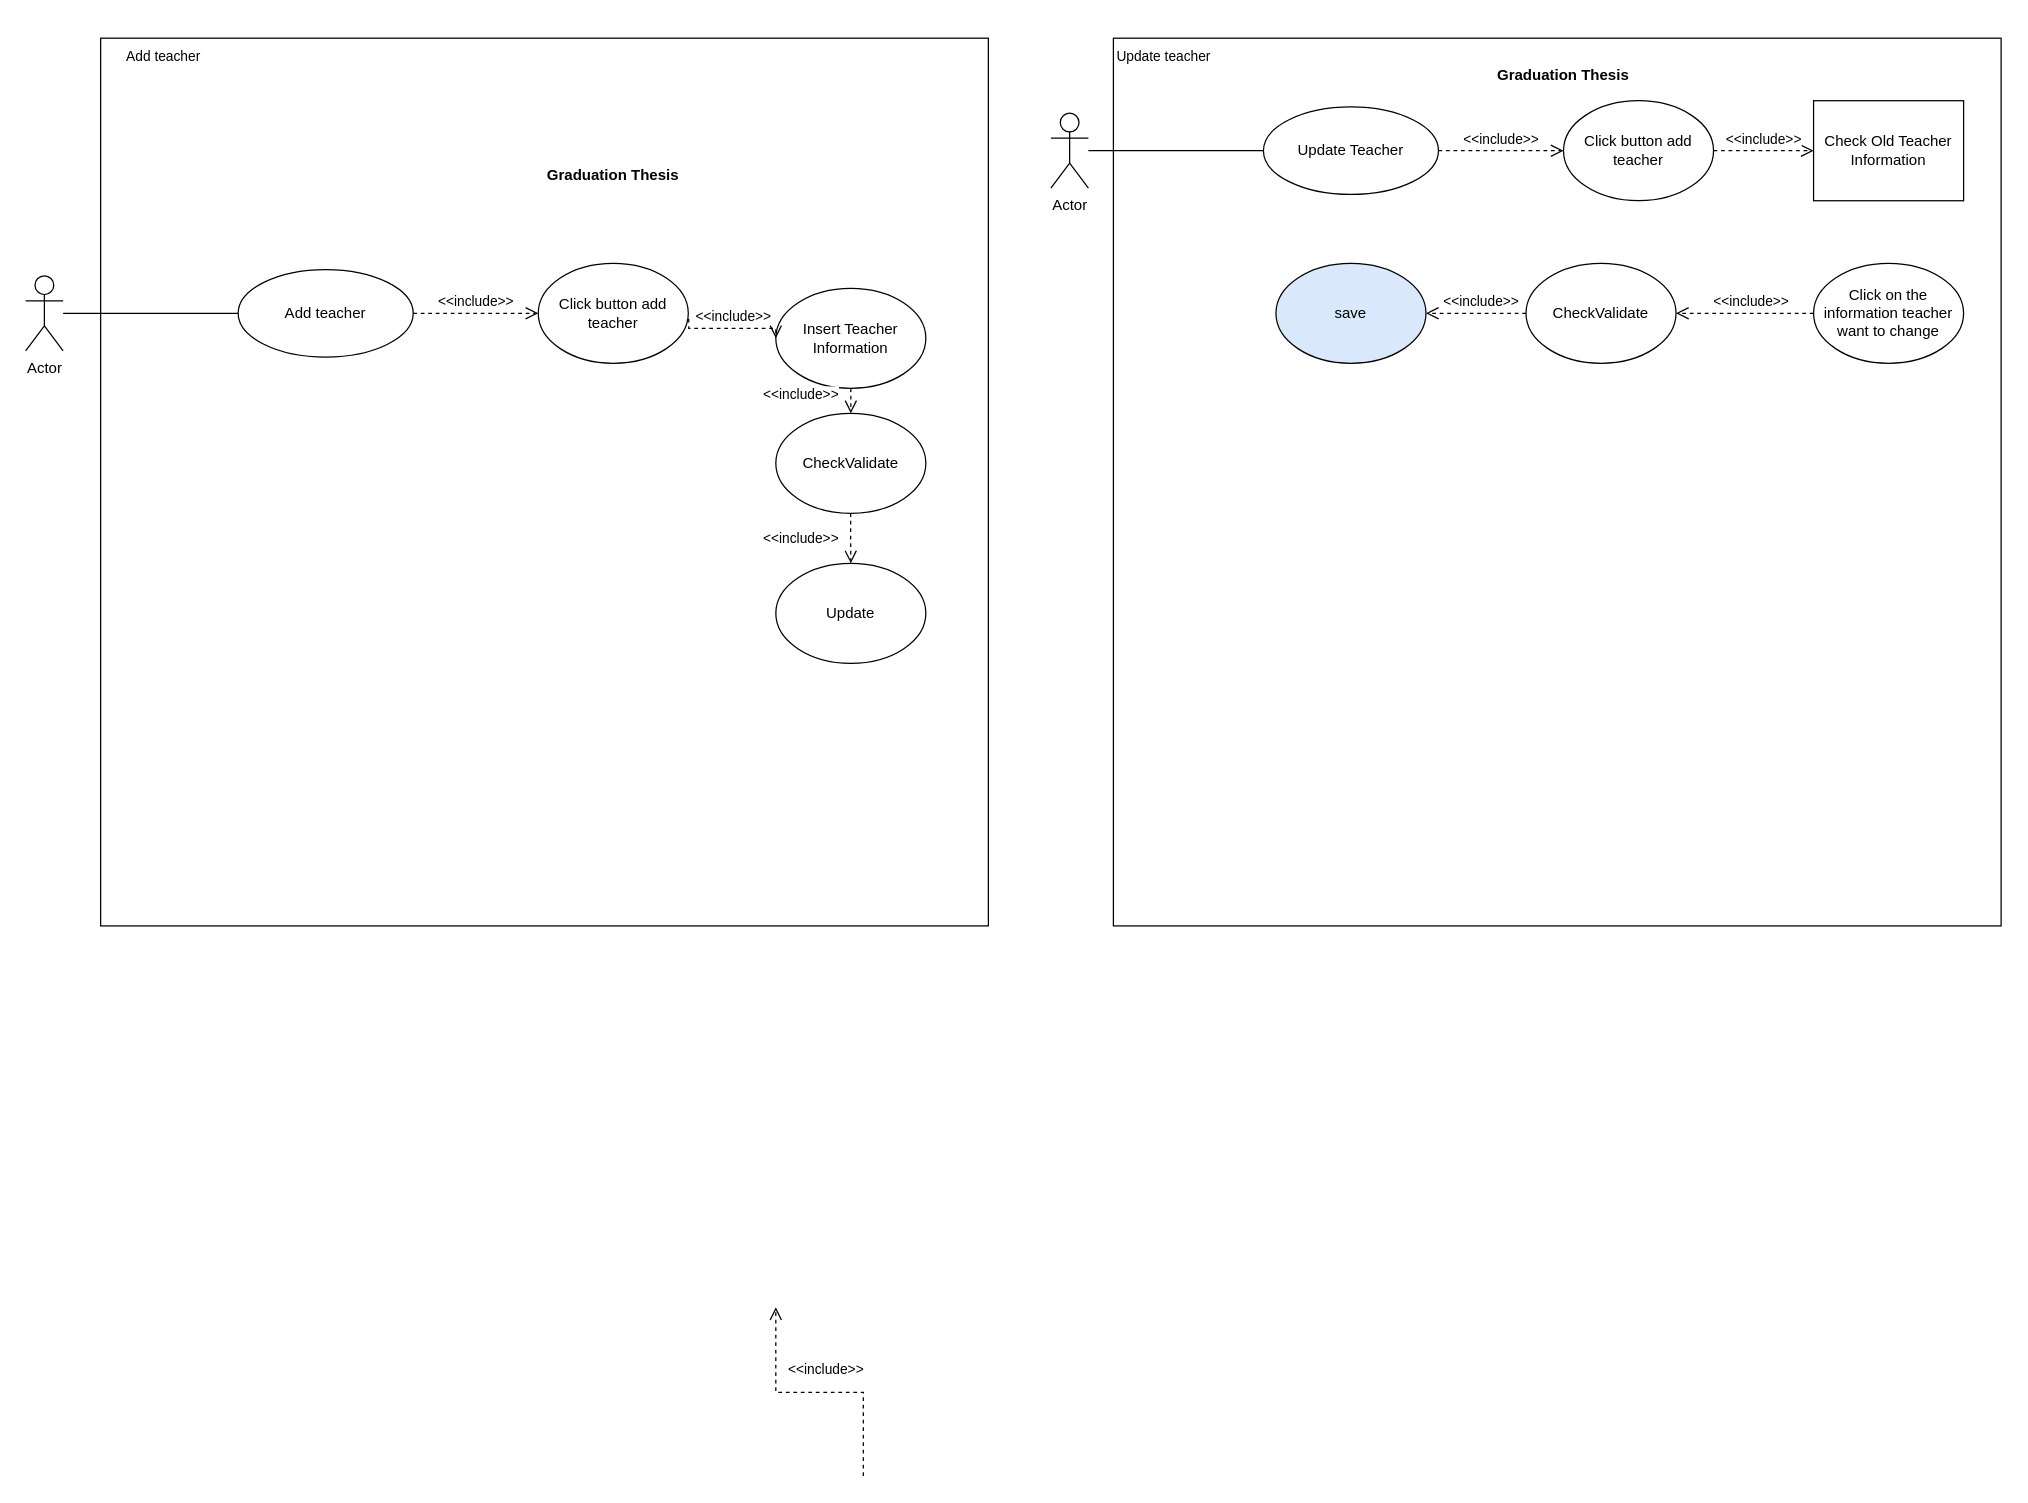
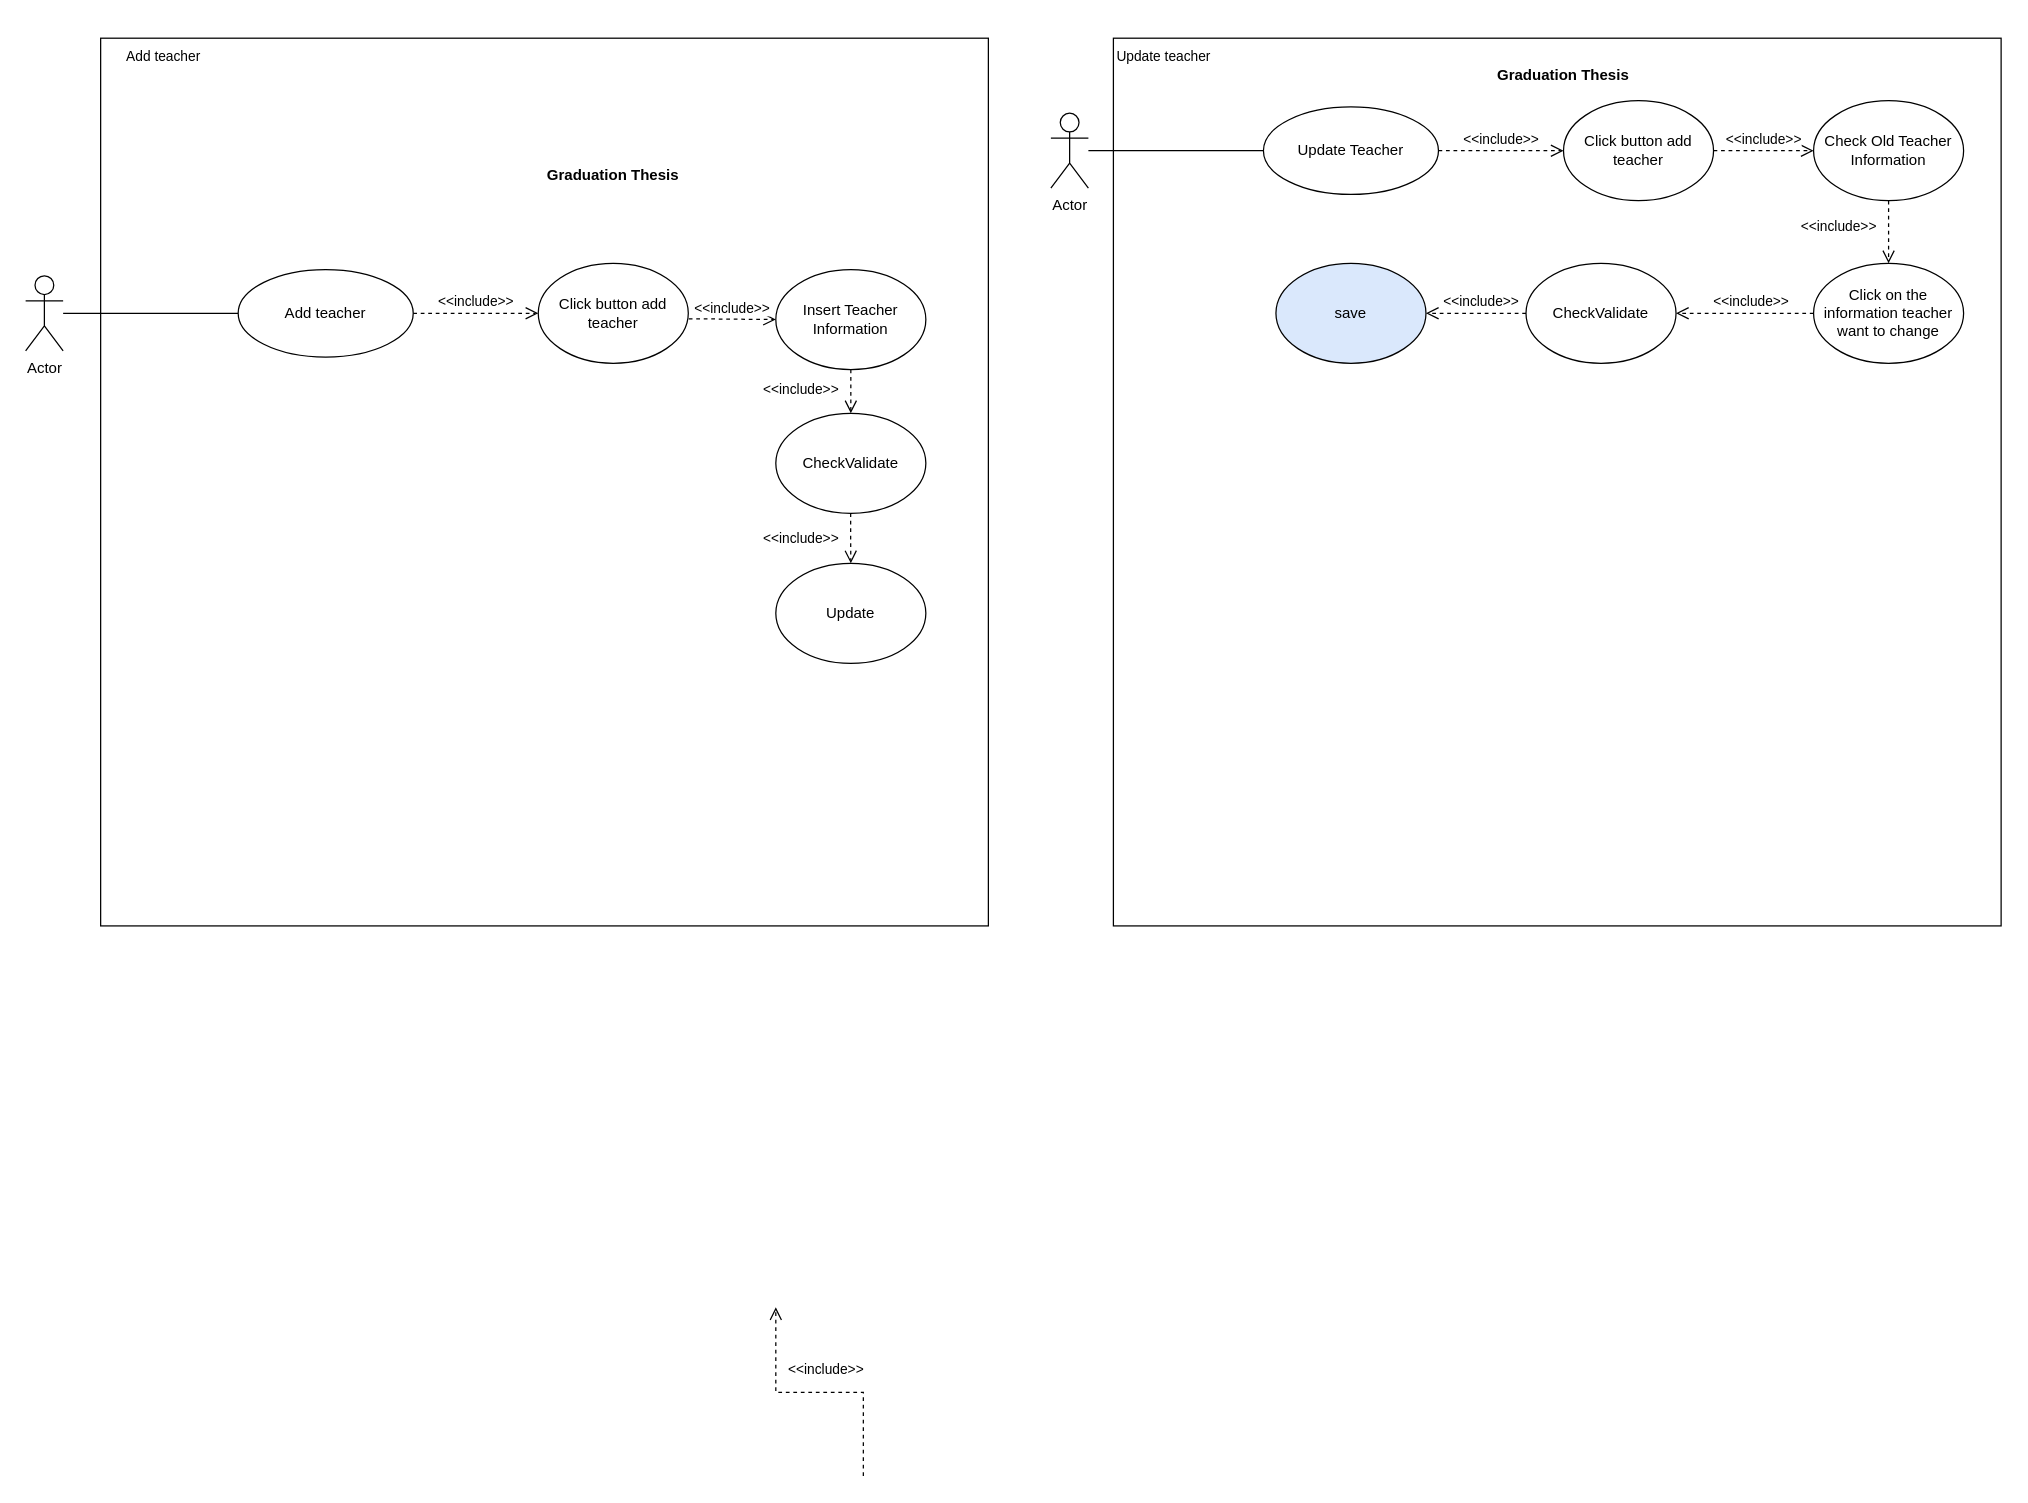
(1888, 151) -> (1888, 151)
none -> (1888, 230)
(851, 338) -> (851, 319)
